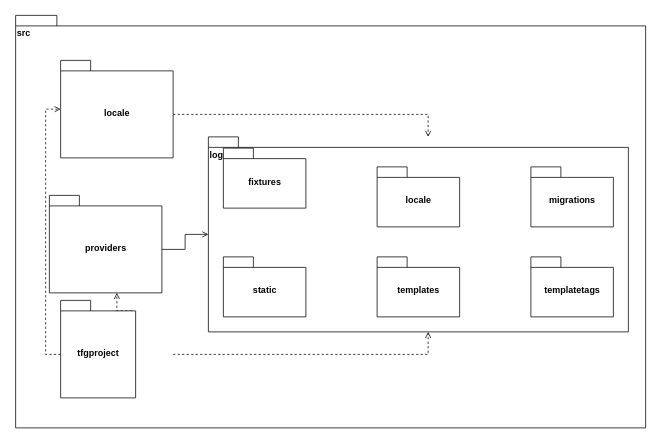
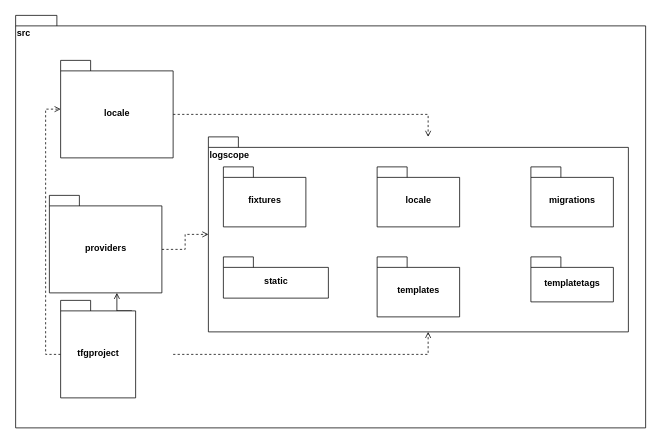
(264, 178) -> (264, 197)
(185, 243) -> (185, 243)
(264, 287) -> (276, 278)
(572, 287) -> (572, 279)
(117, 310) -> (117, 310)
